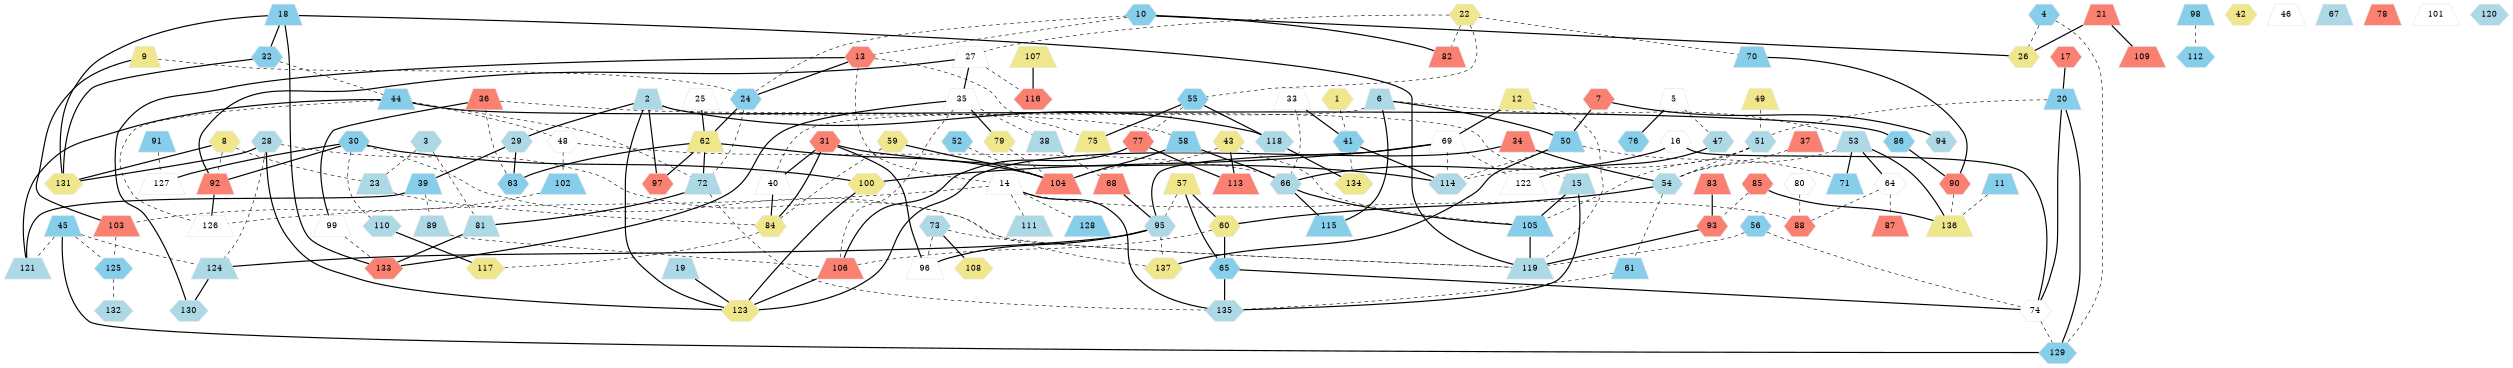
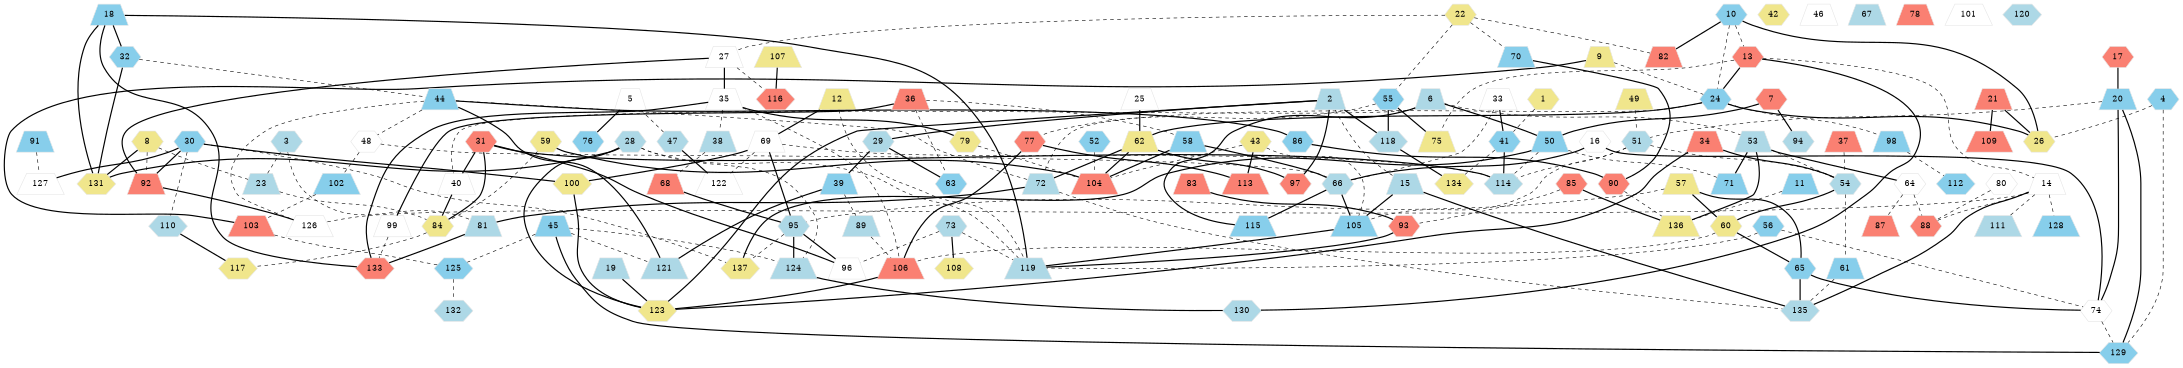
none -> (1954, 119)
none -> (1827, 122)
(606, 156) -> none
